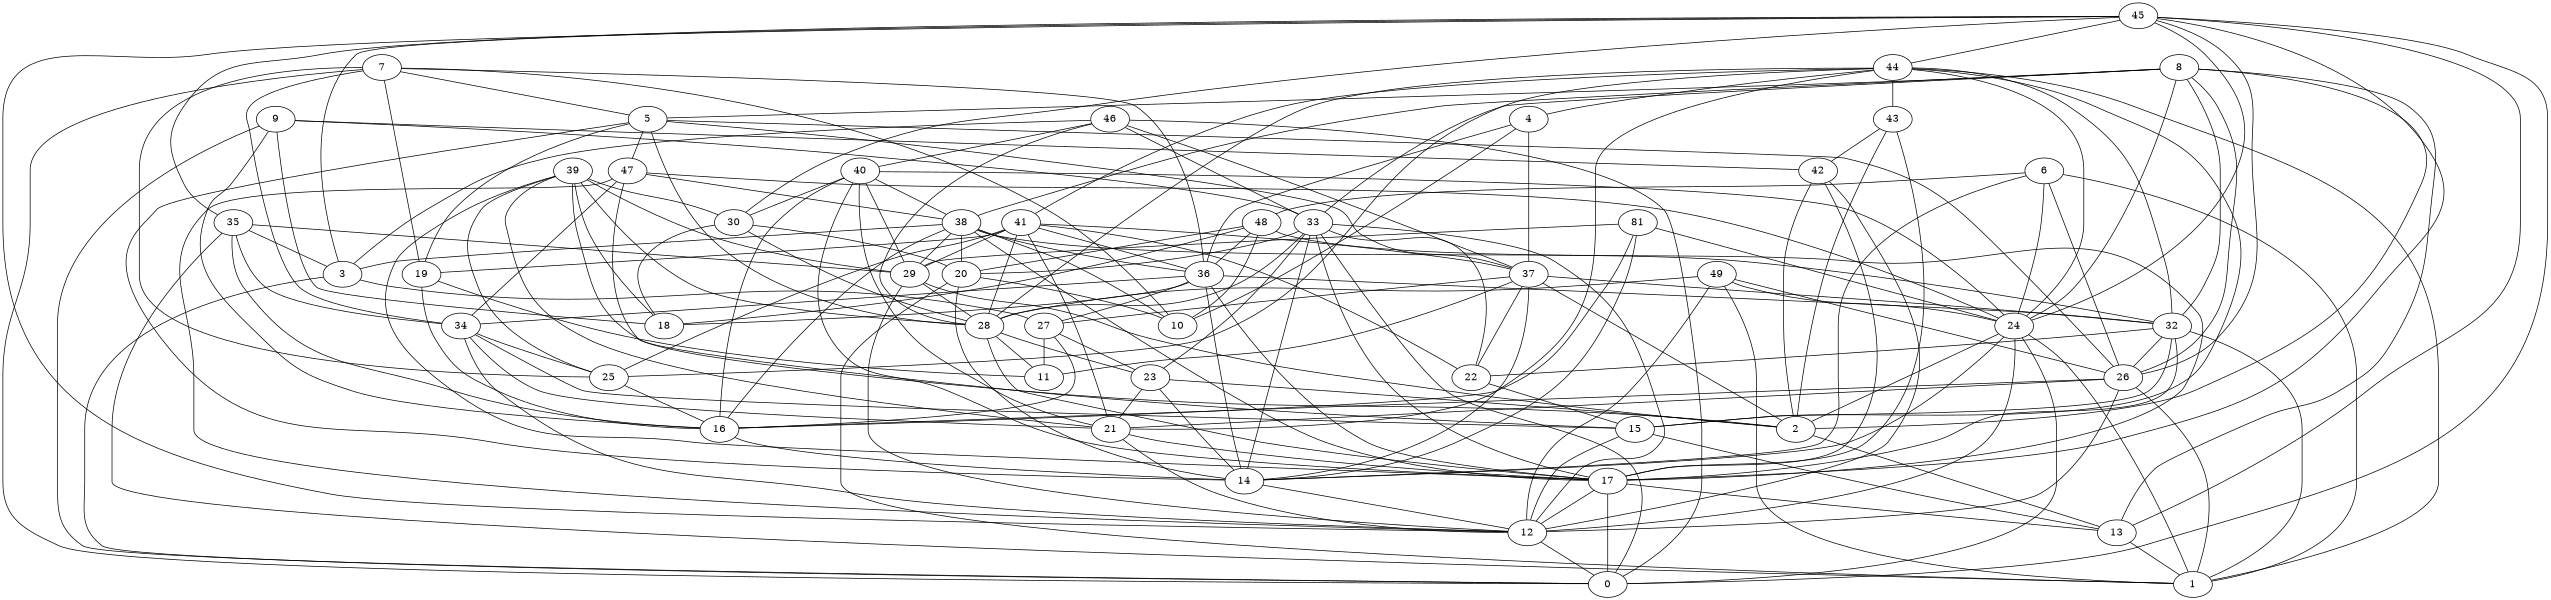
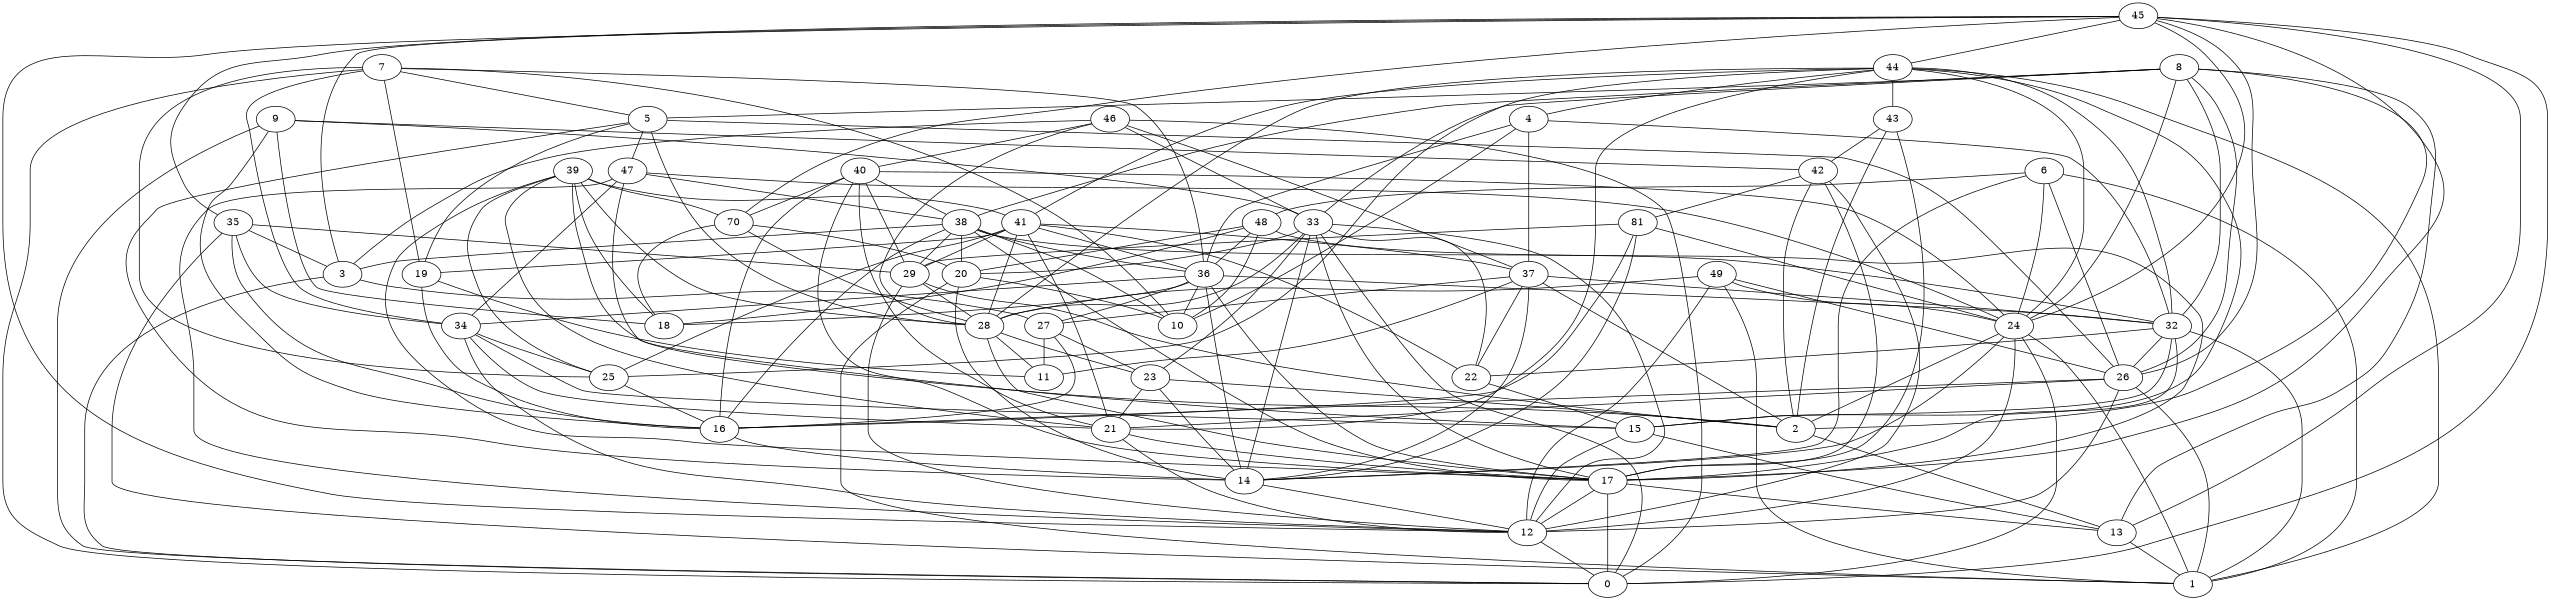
none -> (1921, 141)
(1098, 168) -> none
none -> (1721, 199)
(734, 223) -> (734, 223)
(734, 243) -> (776, 199)
none -> (1191, 300)
